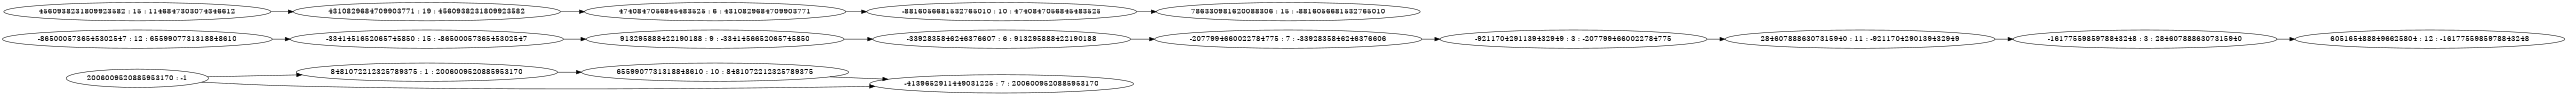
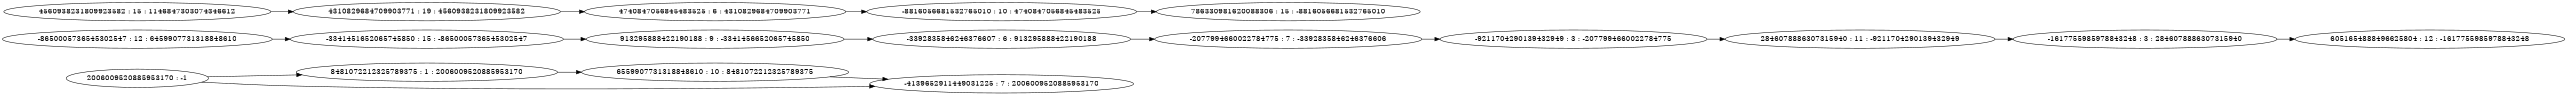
(137, 39) -> (137, 39)
(1573, 39) -> (1573, 39)
